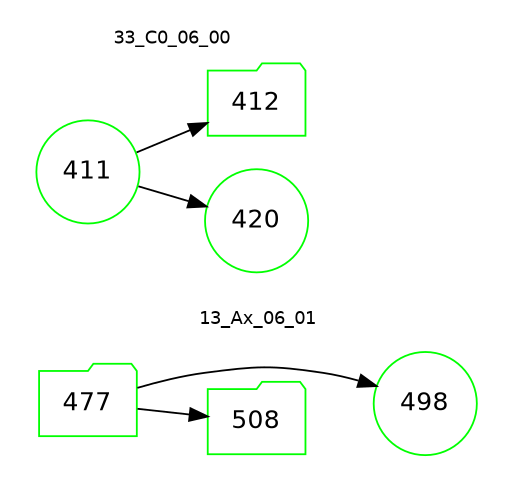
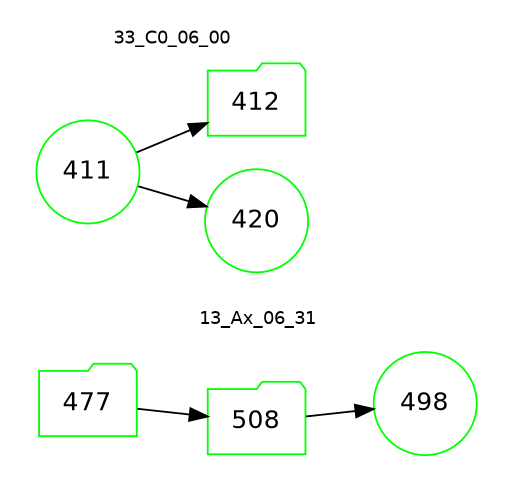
(258, 319) -> (258, 319)
(248, 368) -> (331, 414)
